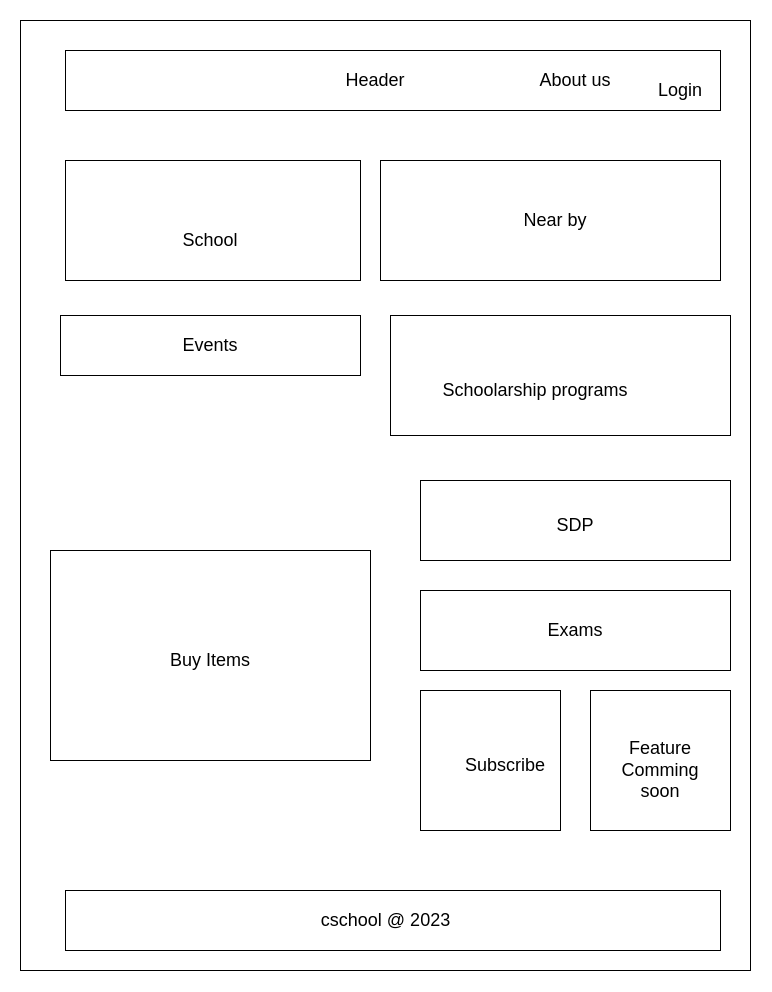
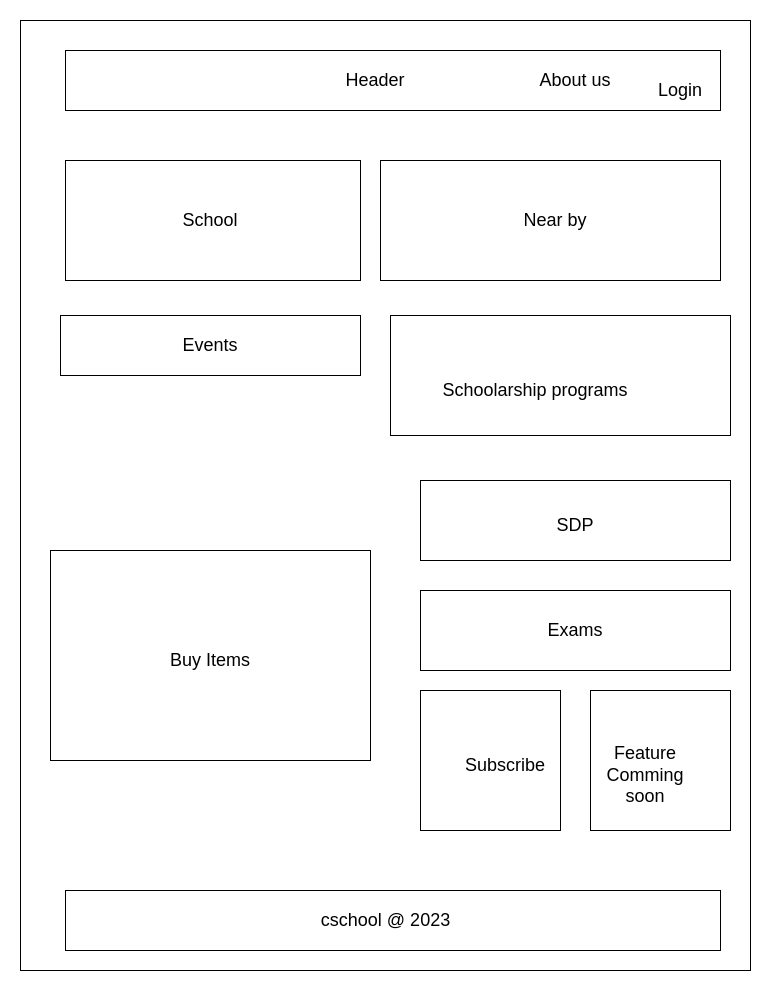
(211, 241) -> (211, 221)
(661, 771) -> (646, 776)
